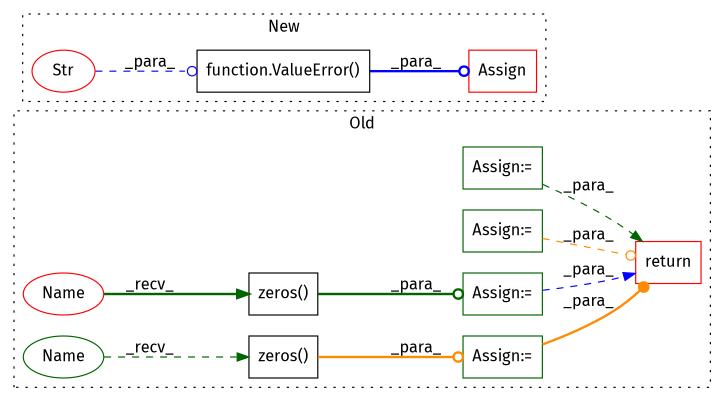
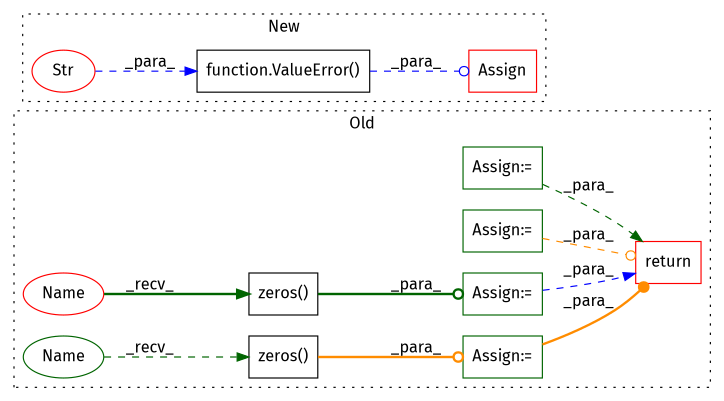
(140, 71) -> (140, 71)
(415, 71) -> (415, 71)
